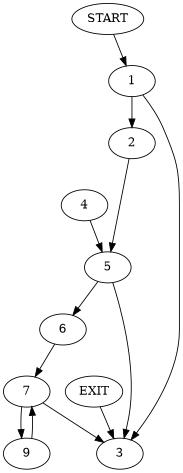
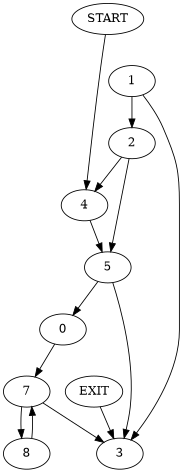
(118, 46) -> (96, 108)
none -> (111, 171)
(63, 329) -> (63, 329)
(27, 454) -> (27, 454)
